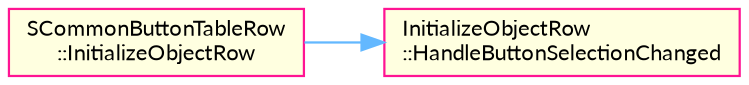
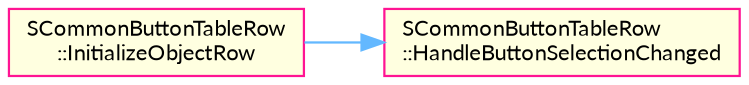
(562, 42) -> (562, 42)
